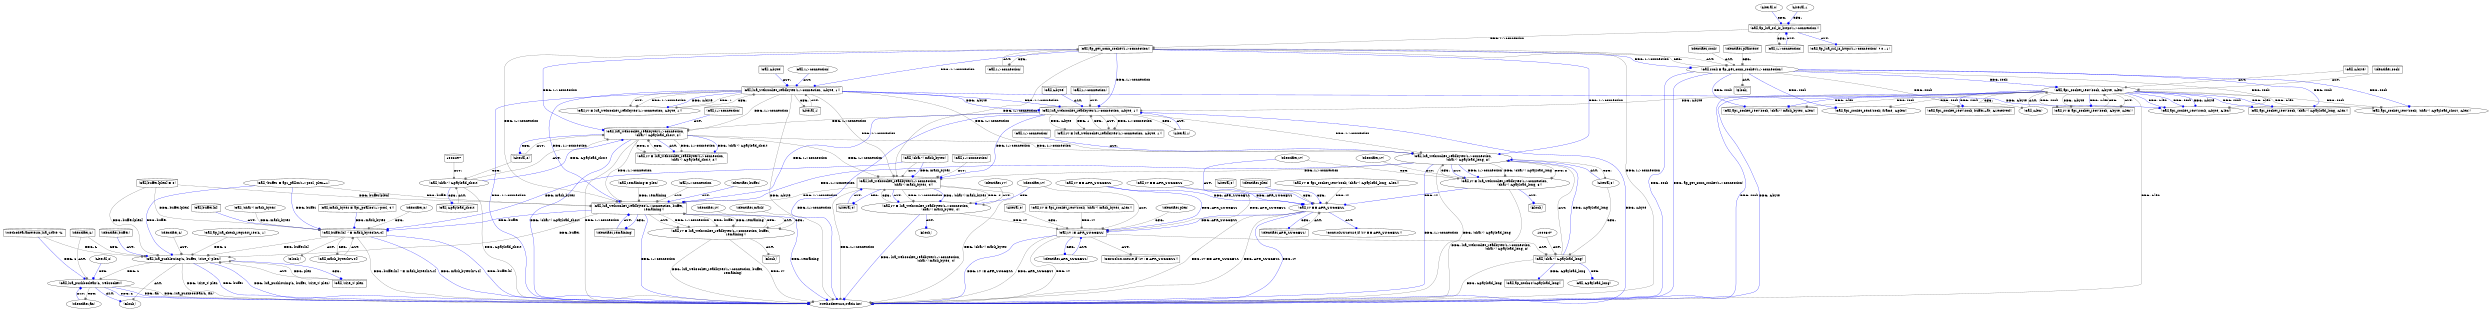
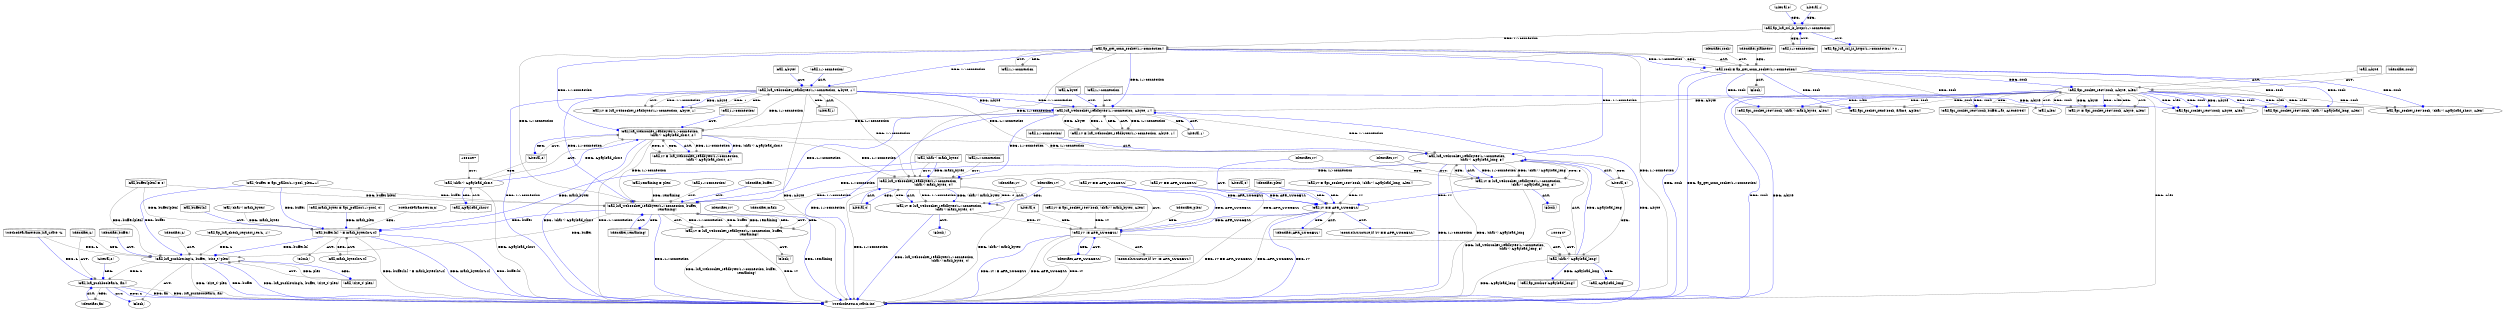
(416, 208) -> (418, 208)
(371, 220) -> (360, 220)
(269, 246) -> (270, 246)
(91, 283) -> (102, 283)
